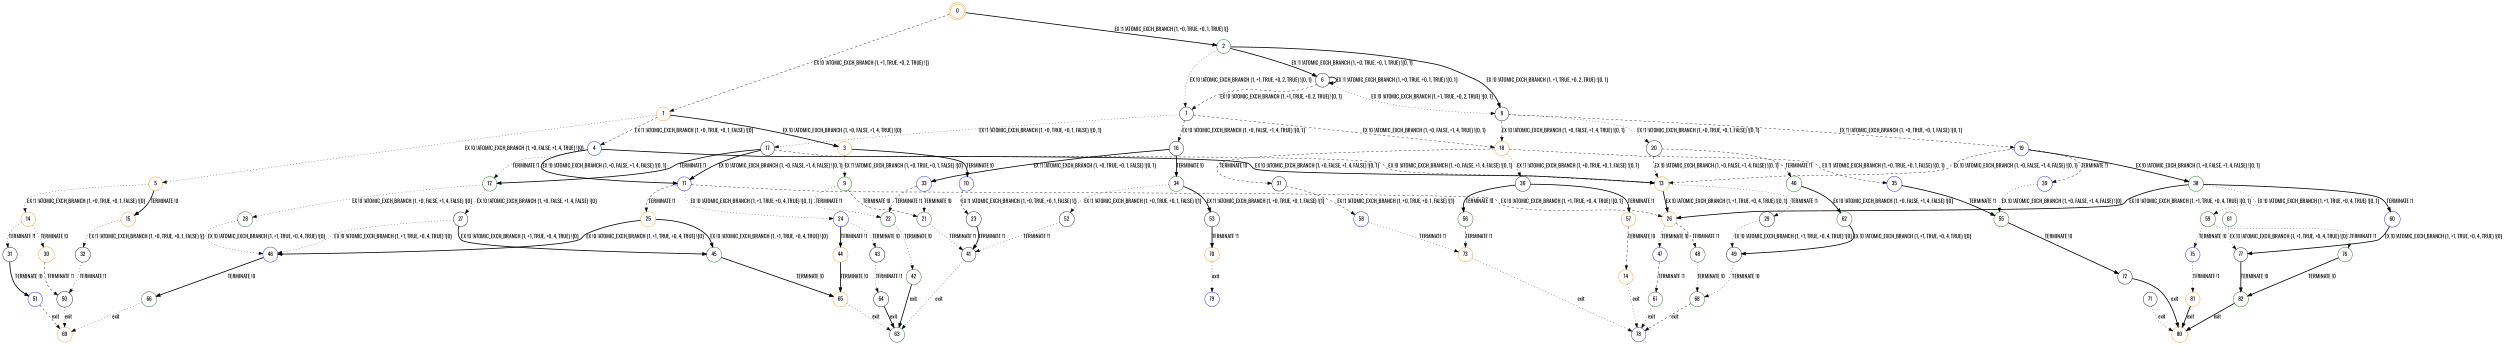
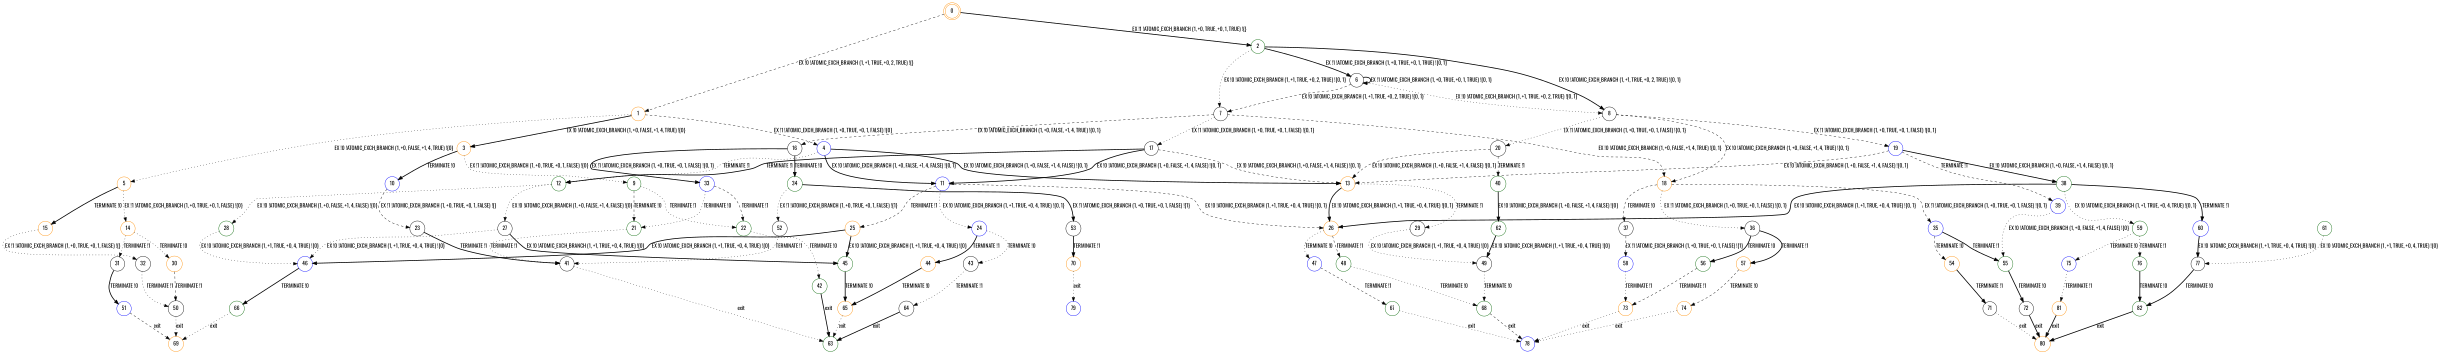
none -> (1952, 264)
